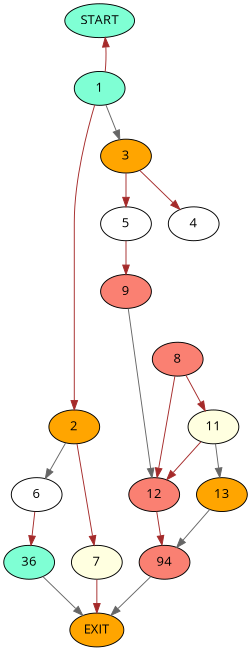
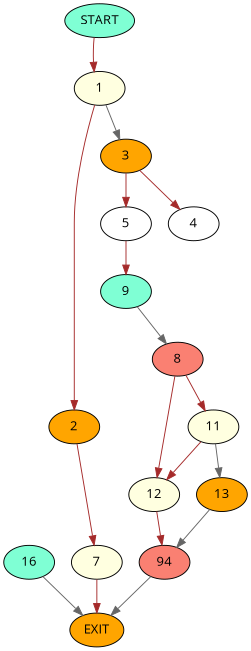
(106, 59) -> (93, 50)
(100, 88) -> (100, 88)
(126, 291) -> (126, 291)
(139, 388) -> (149, 322)
(37, 495) -> none
(154, 495) -> (154, 495)
(29, 562) -> (29, 562)
